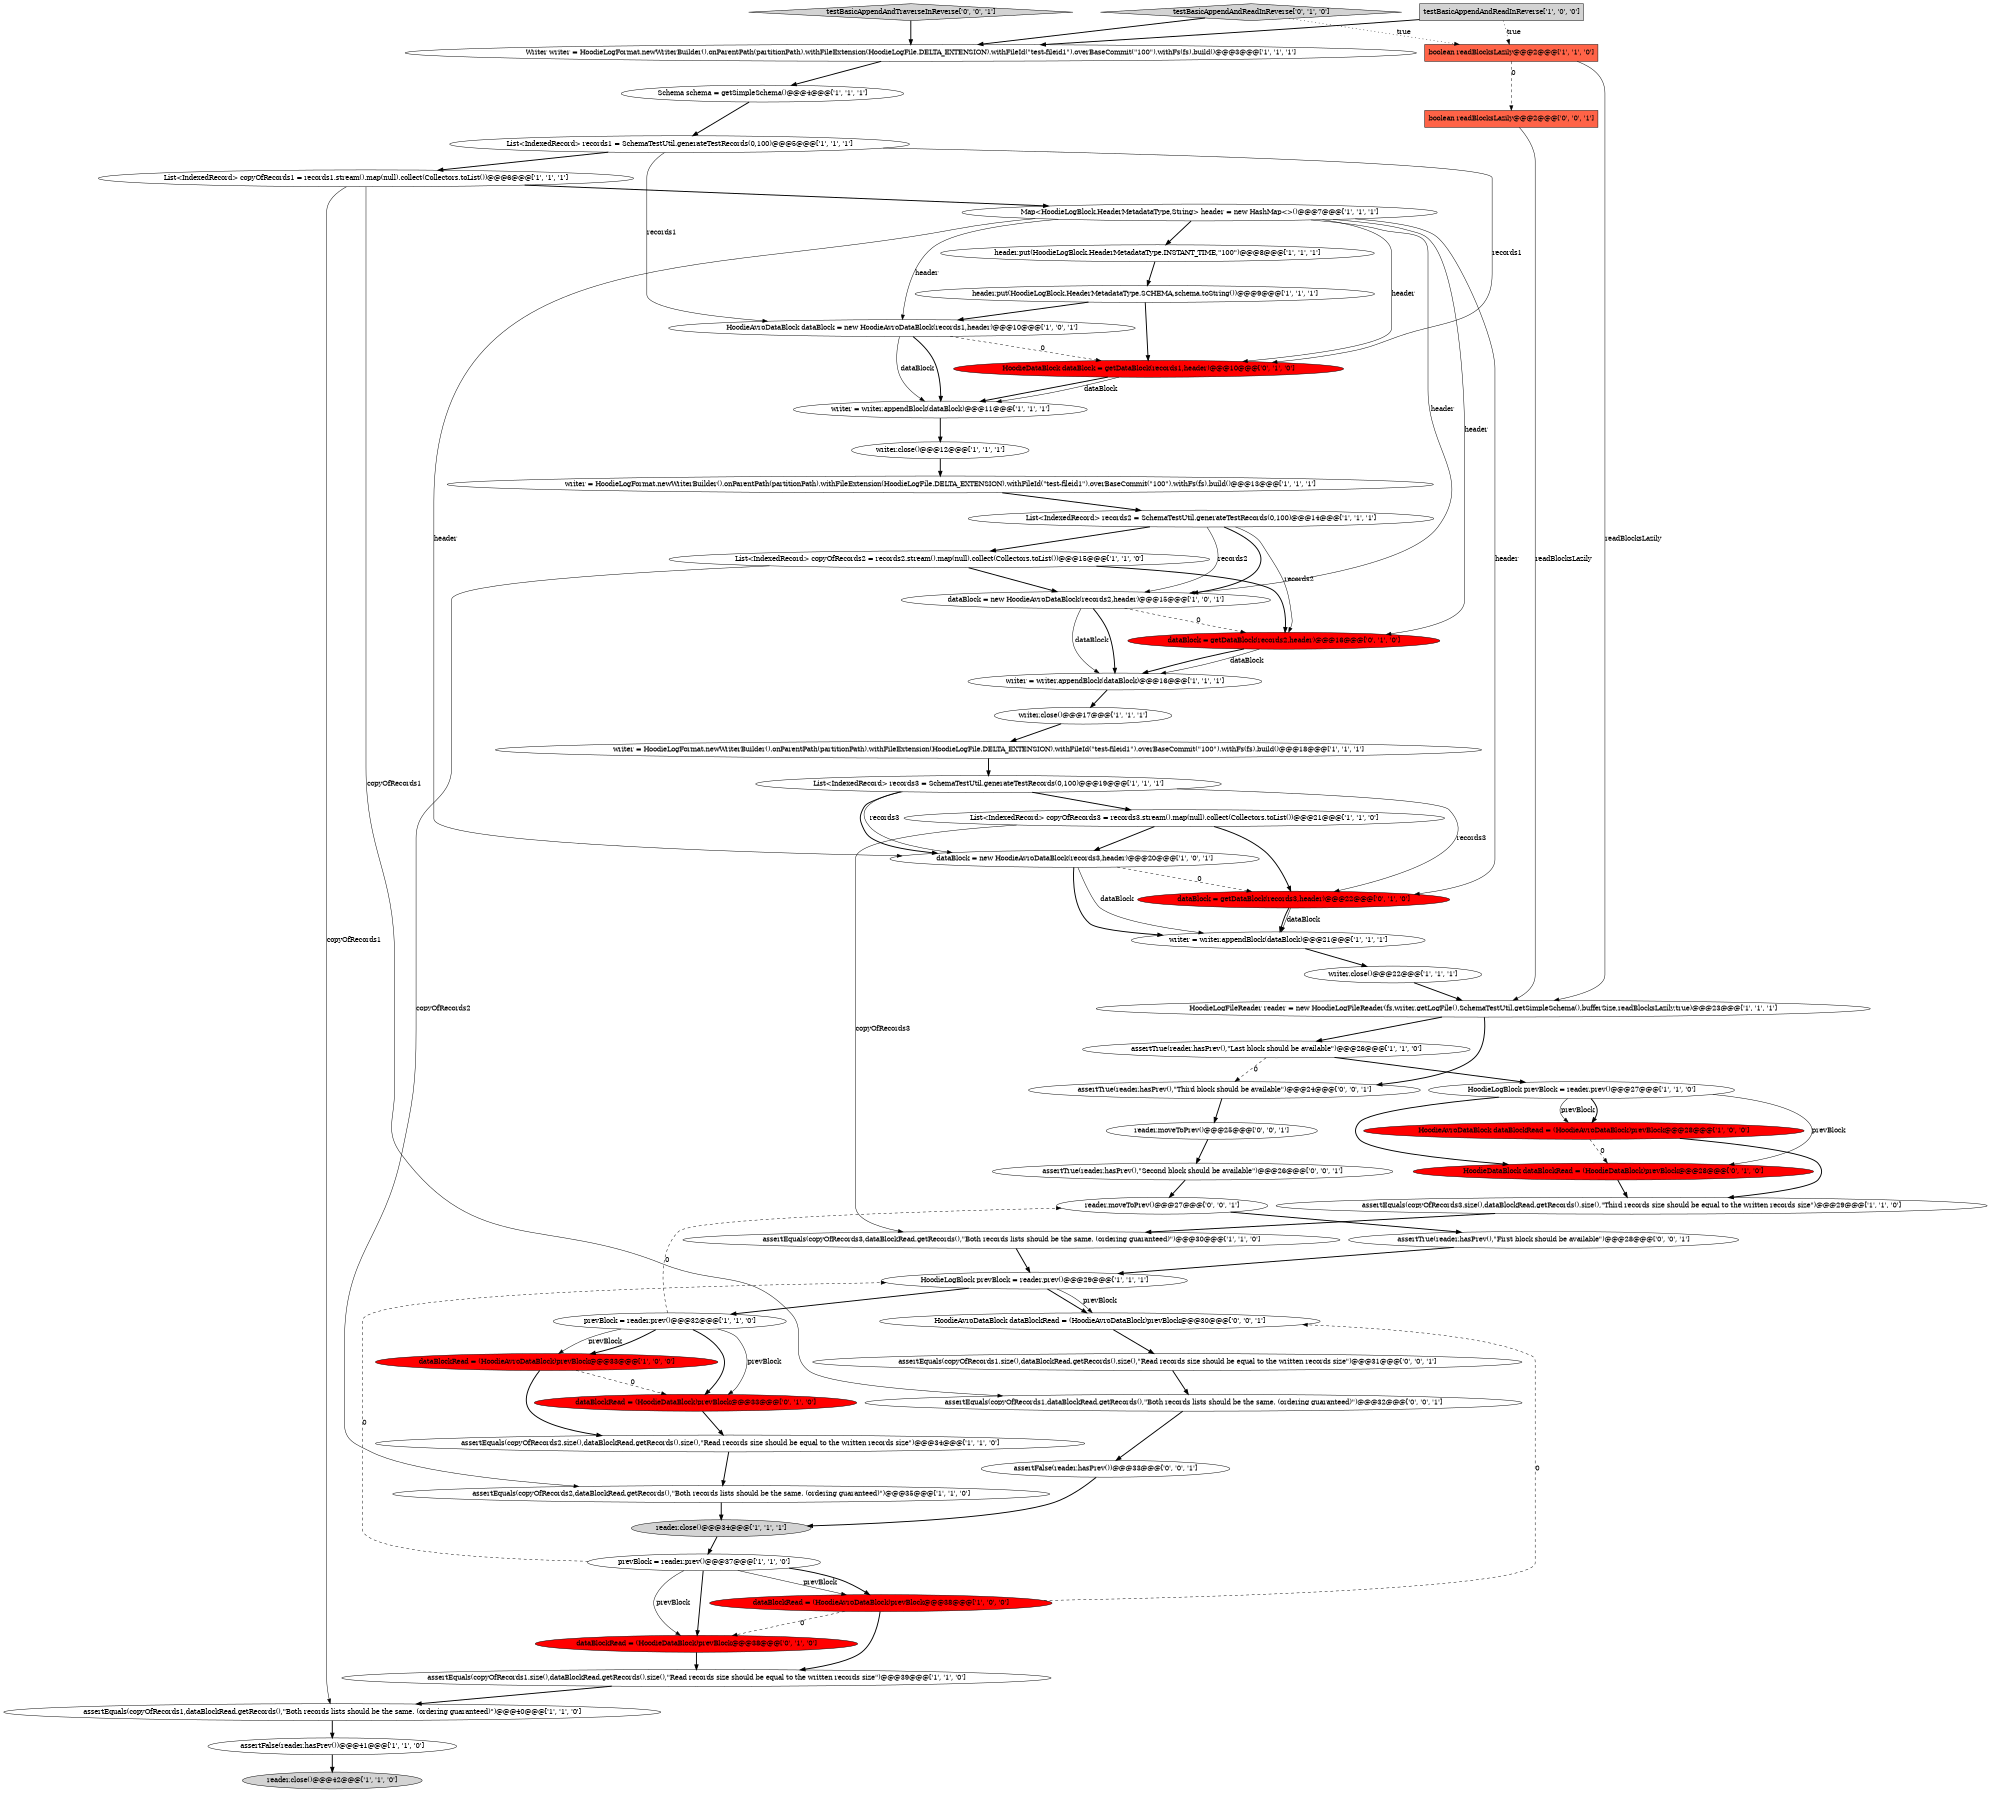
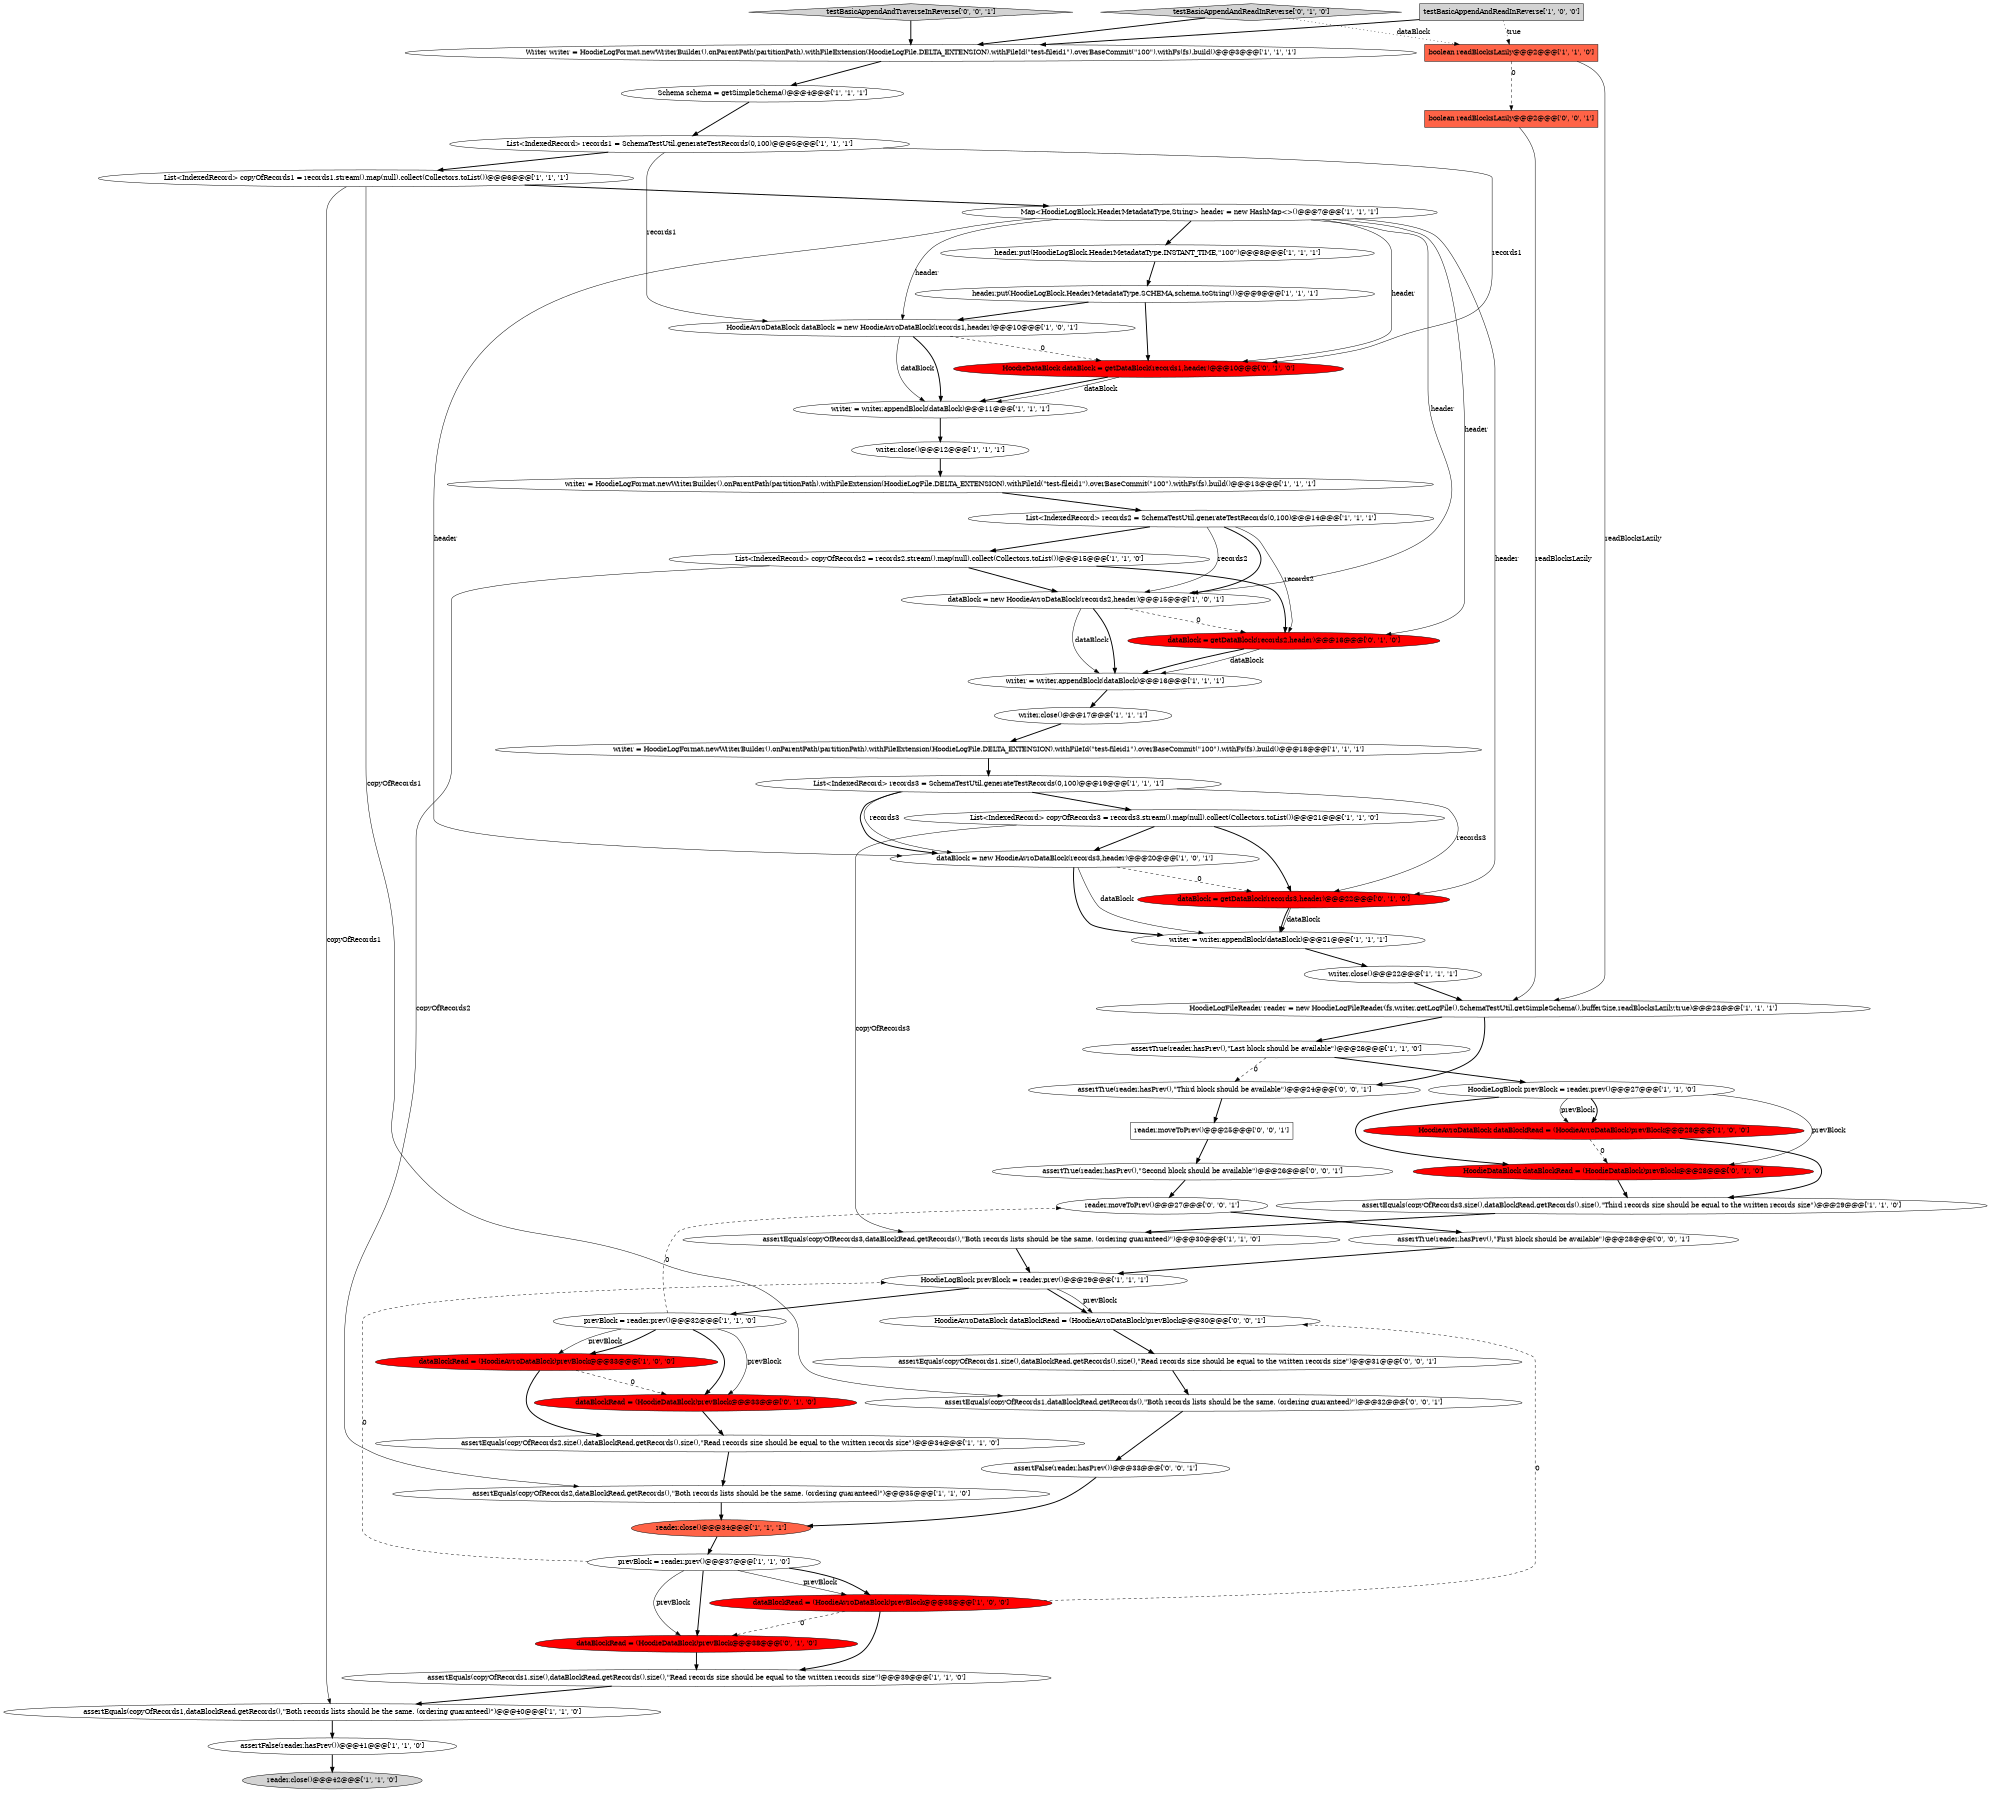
(1404, 33) -> (1413, 33)
(1212, 1131) -> (1212, 1131)
(721, 1528) -> (721, 1528)
